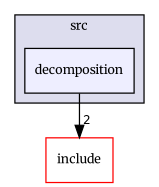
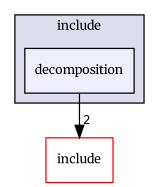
(79, 27) -> (79, 27)
